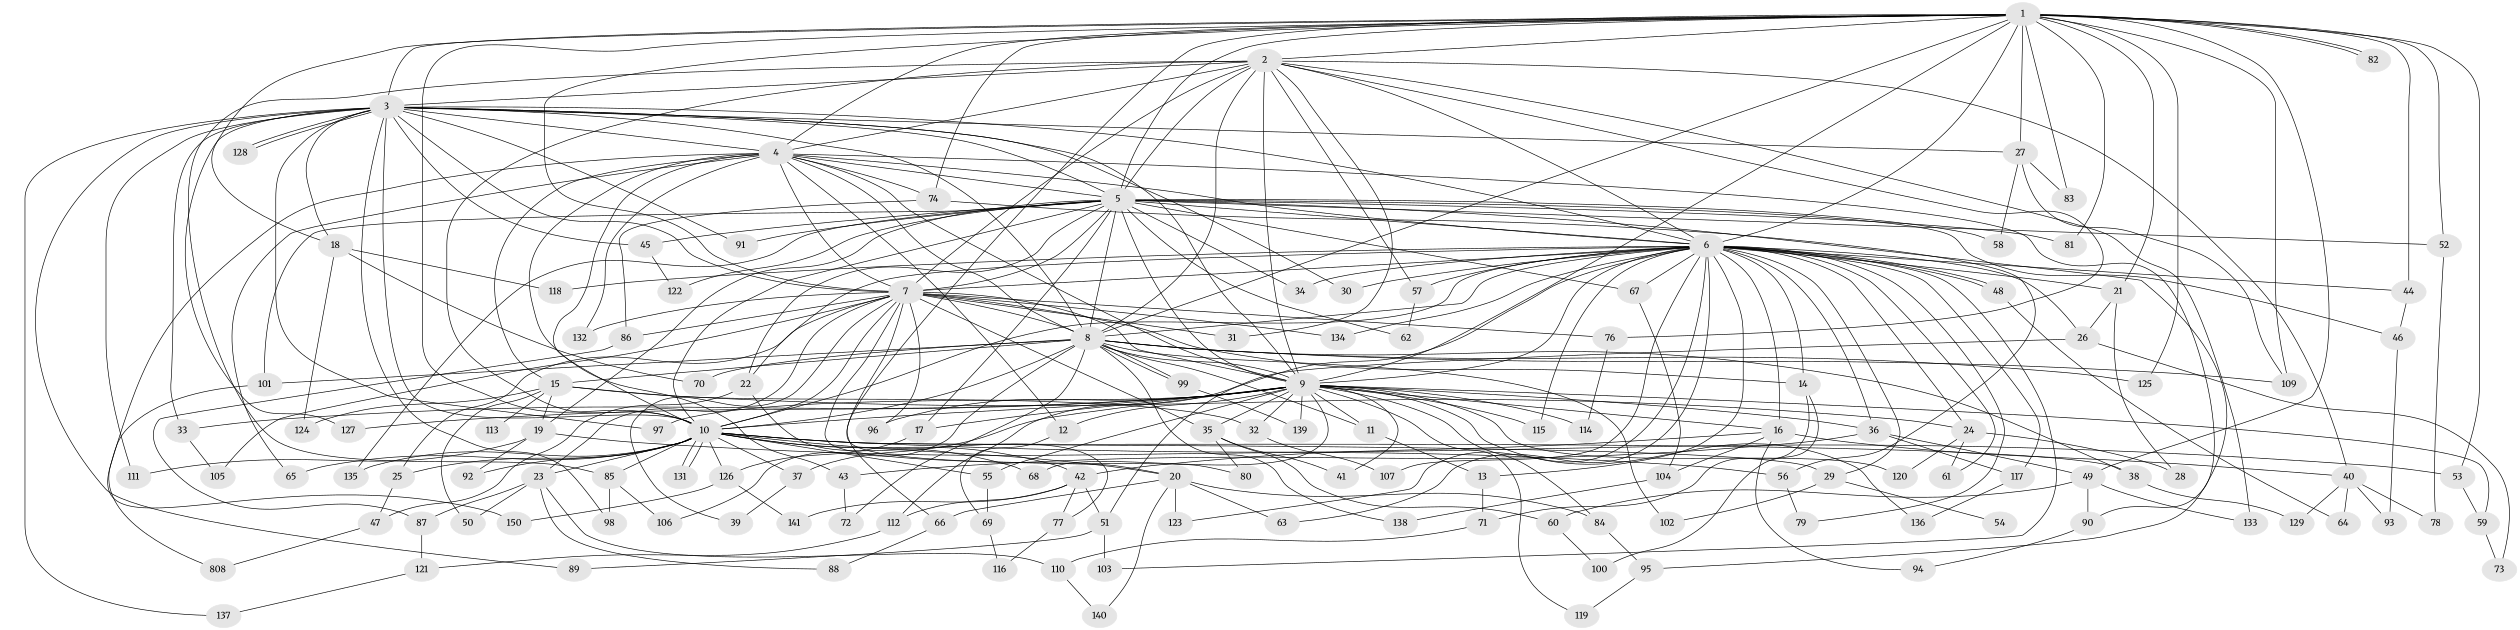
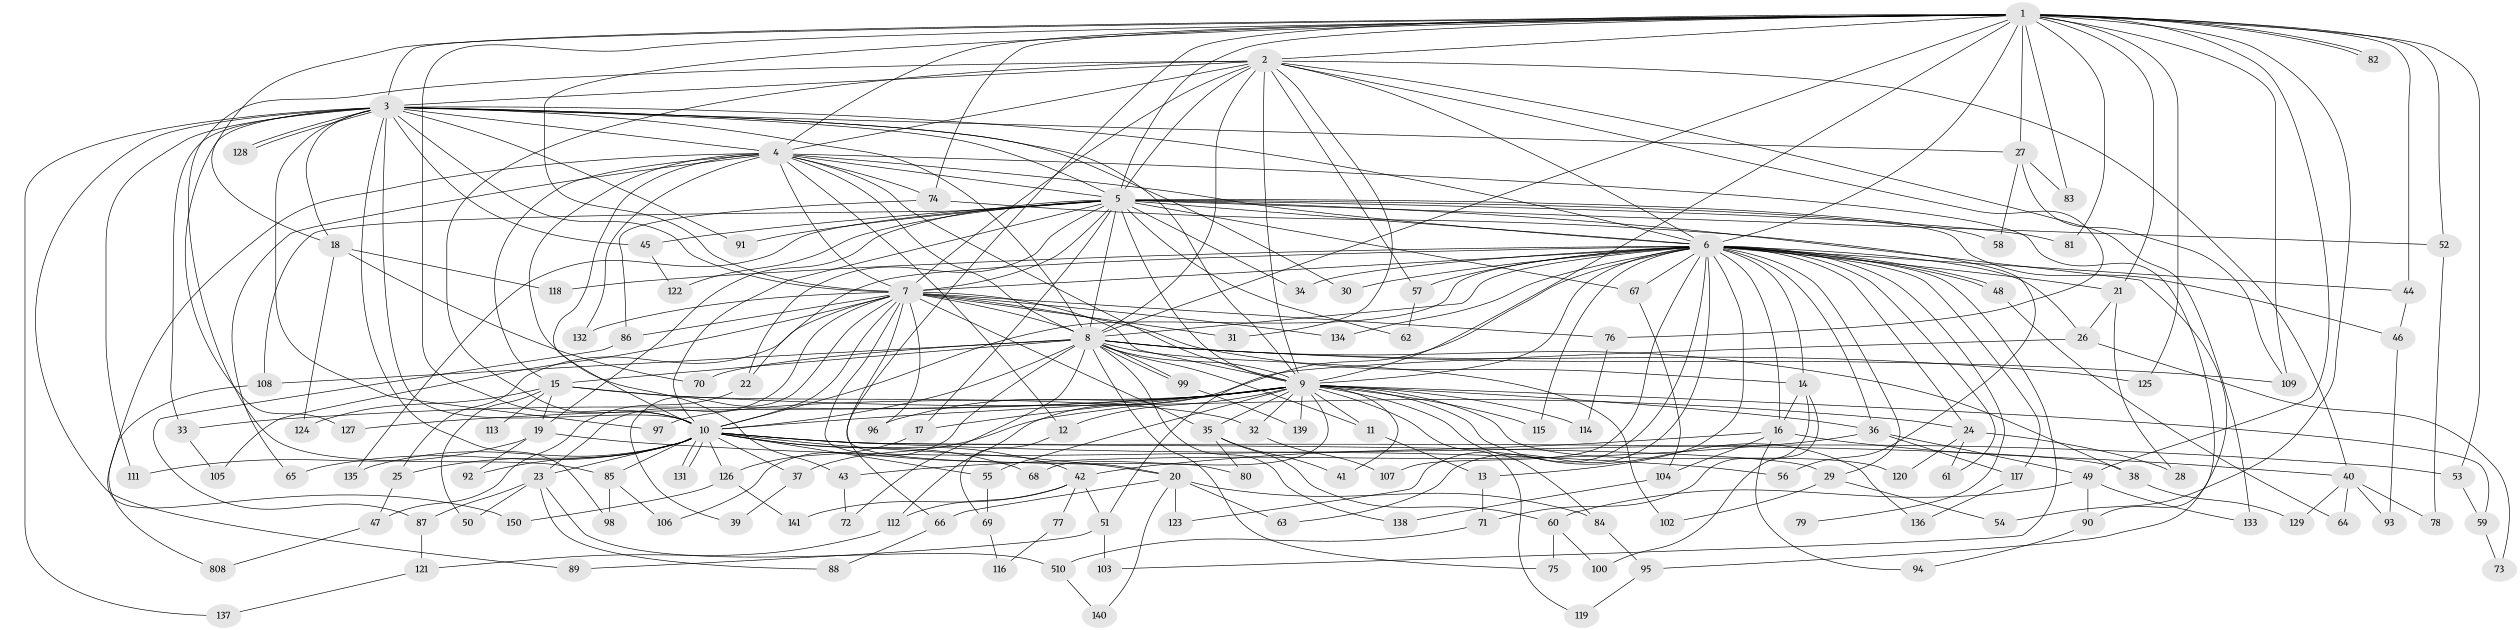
none -> (2346, 269)
(265, 385) -> (265, 385)
(1530, 407) -> (1791, 408)
(954, 446) -> none
(1792, 500) -> none
(1058, 570) -> (1058, 570)
none -> (1553, 570)
